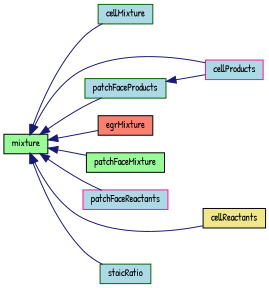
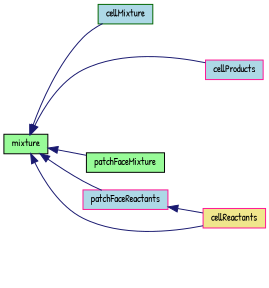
(125, 88) -> none
(125, 125) -> none
none -> (190, 211)
(234, 218) -> (234, 218)
(125, 274) -> none
